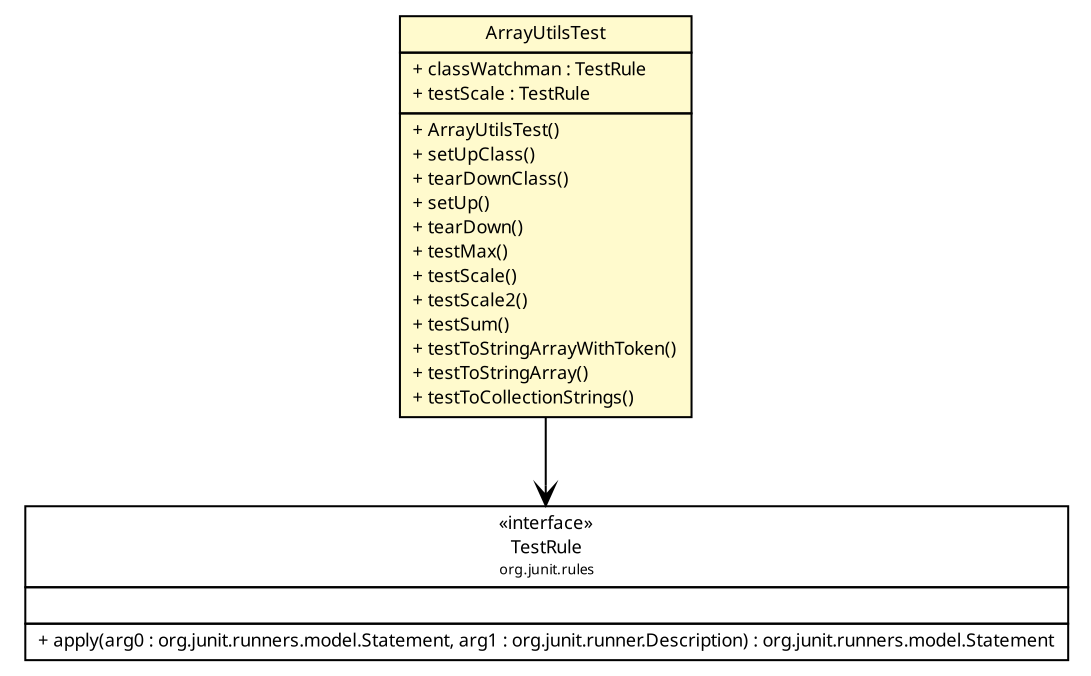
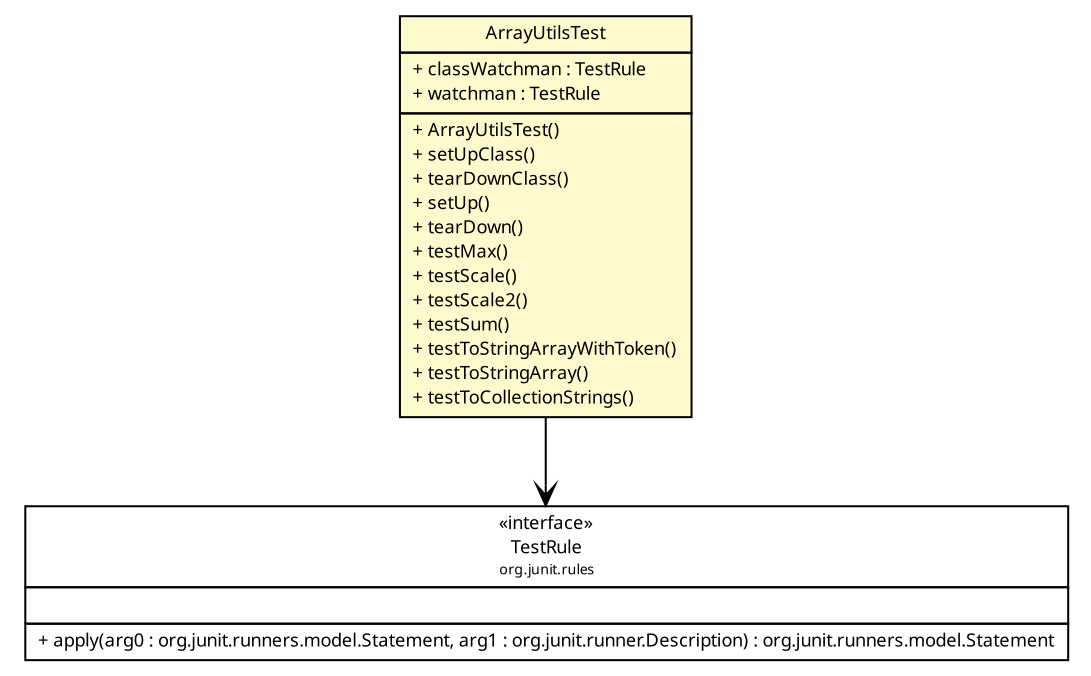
(502, 94) -> (507, 94)
